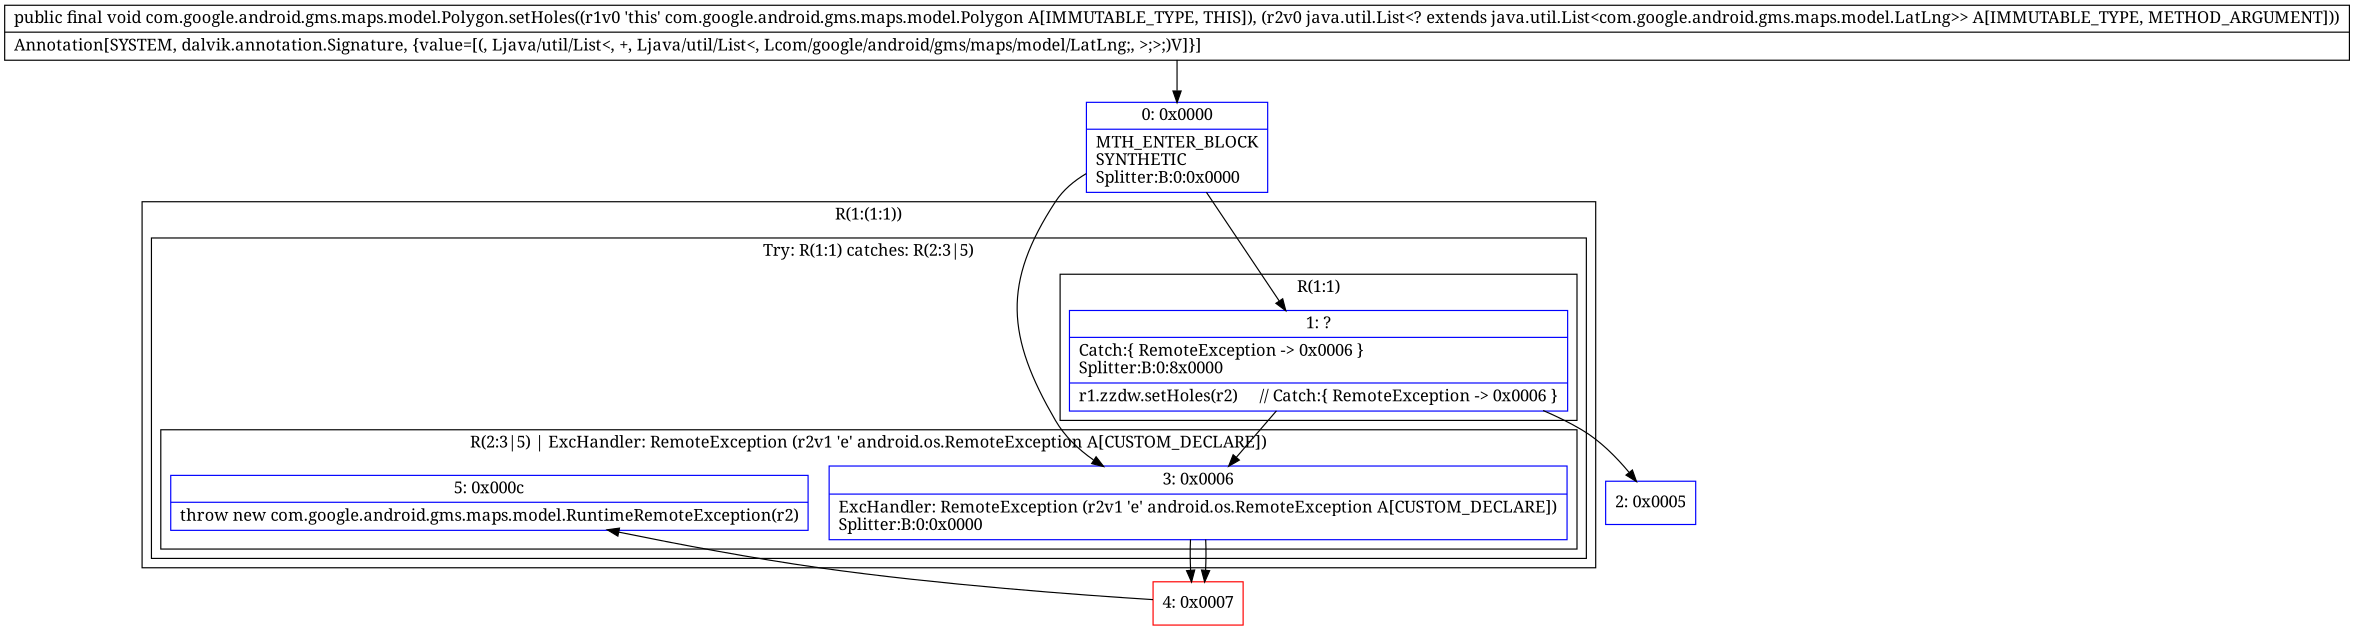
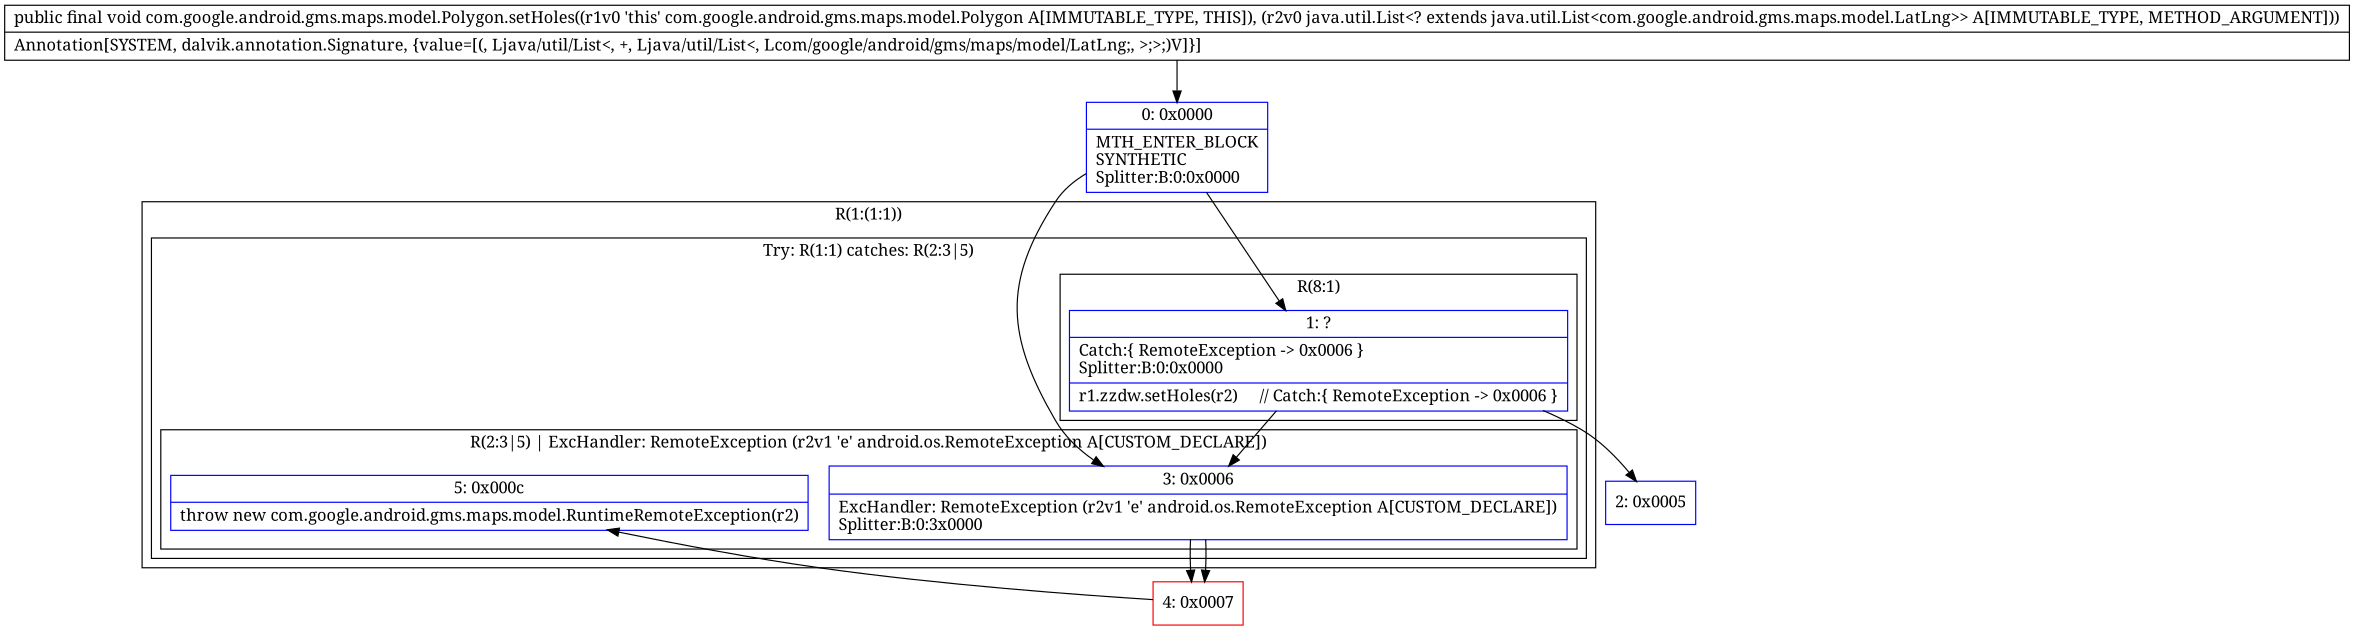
(1319, 288) -> (1319, 288)
(1151, 368) -> (1151, 368)
(911, 525) -> (911, 525)
